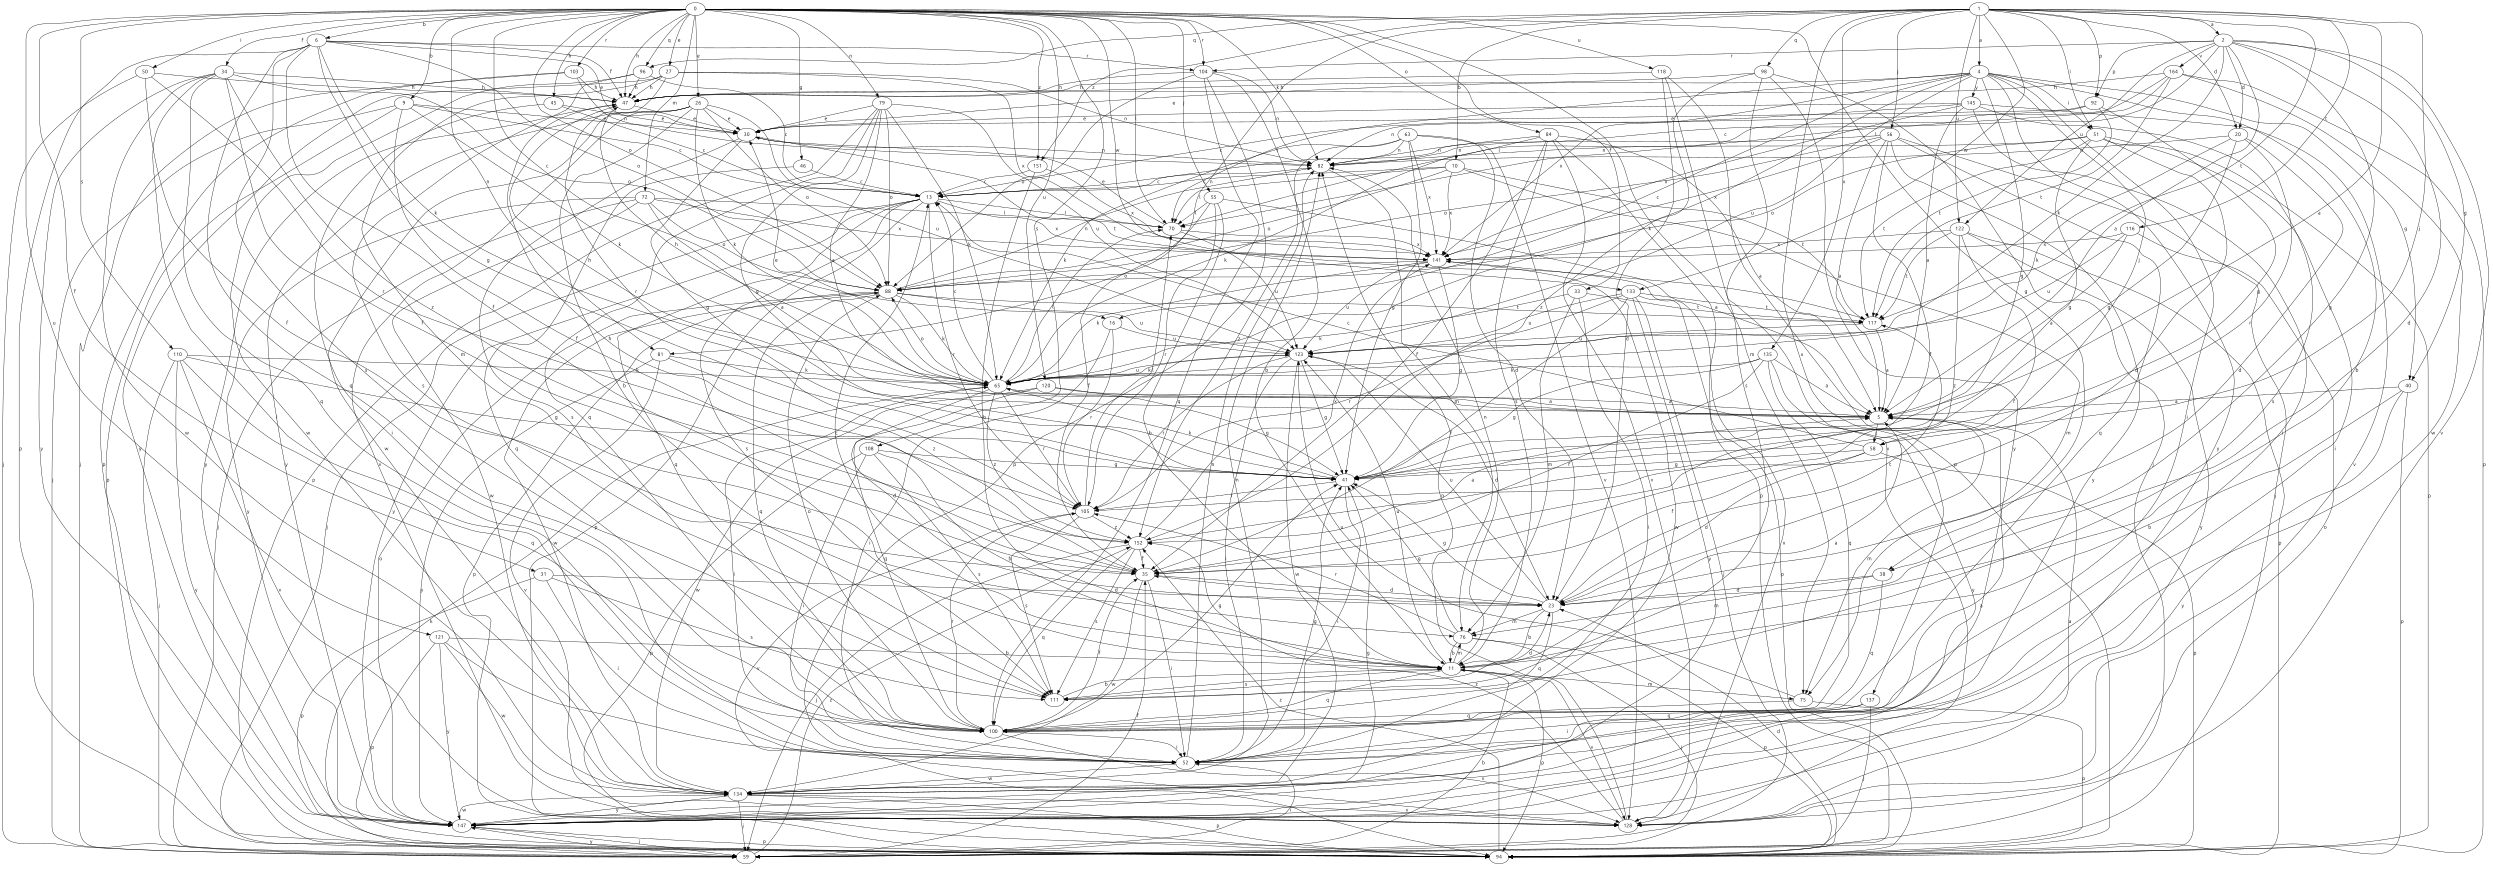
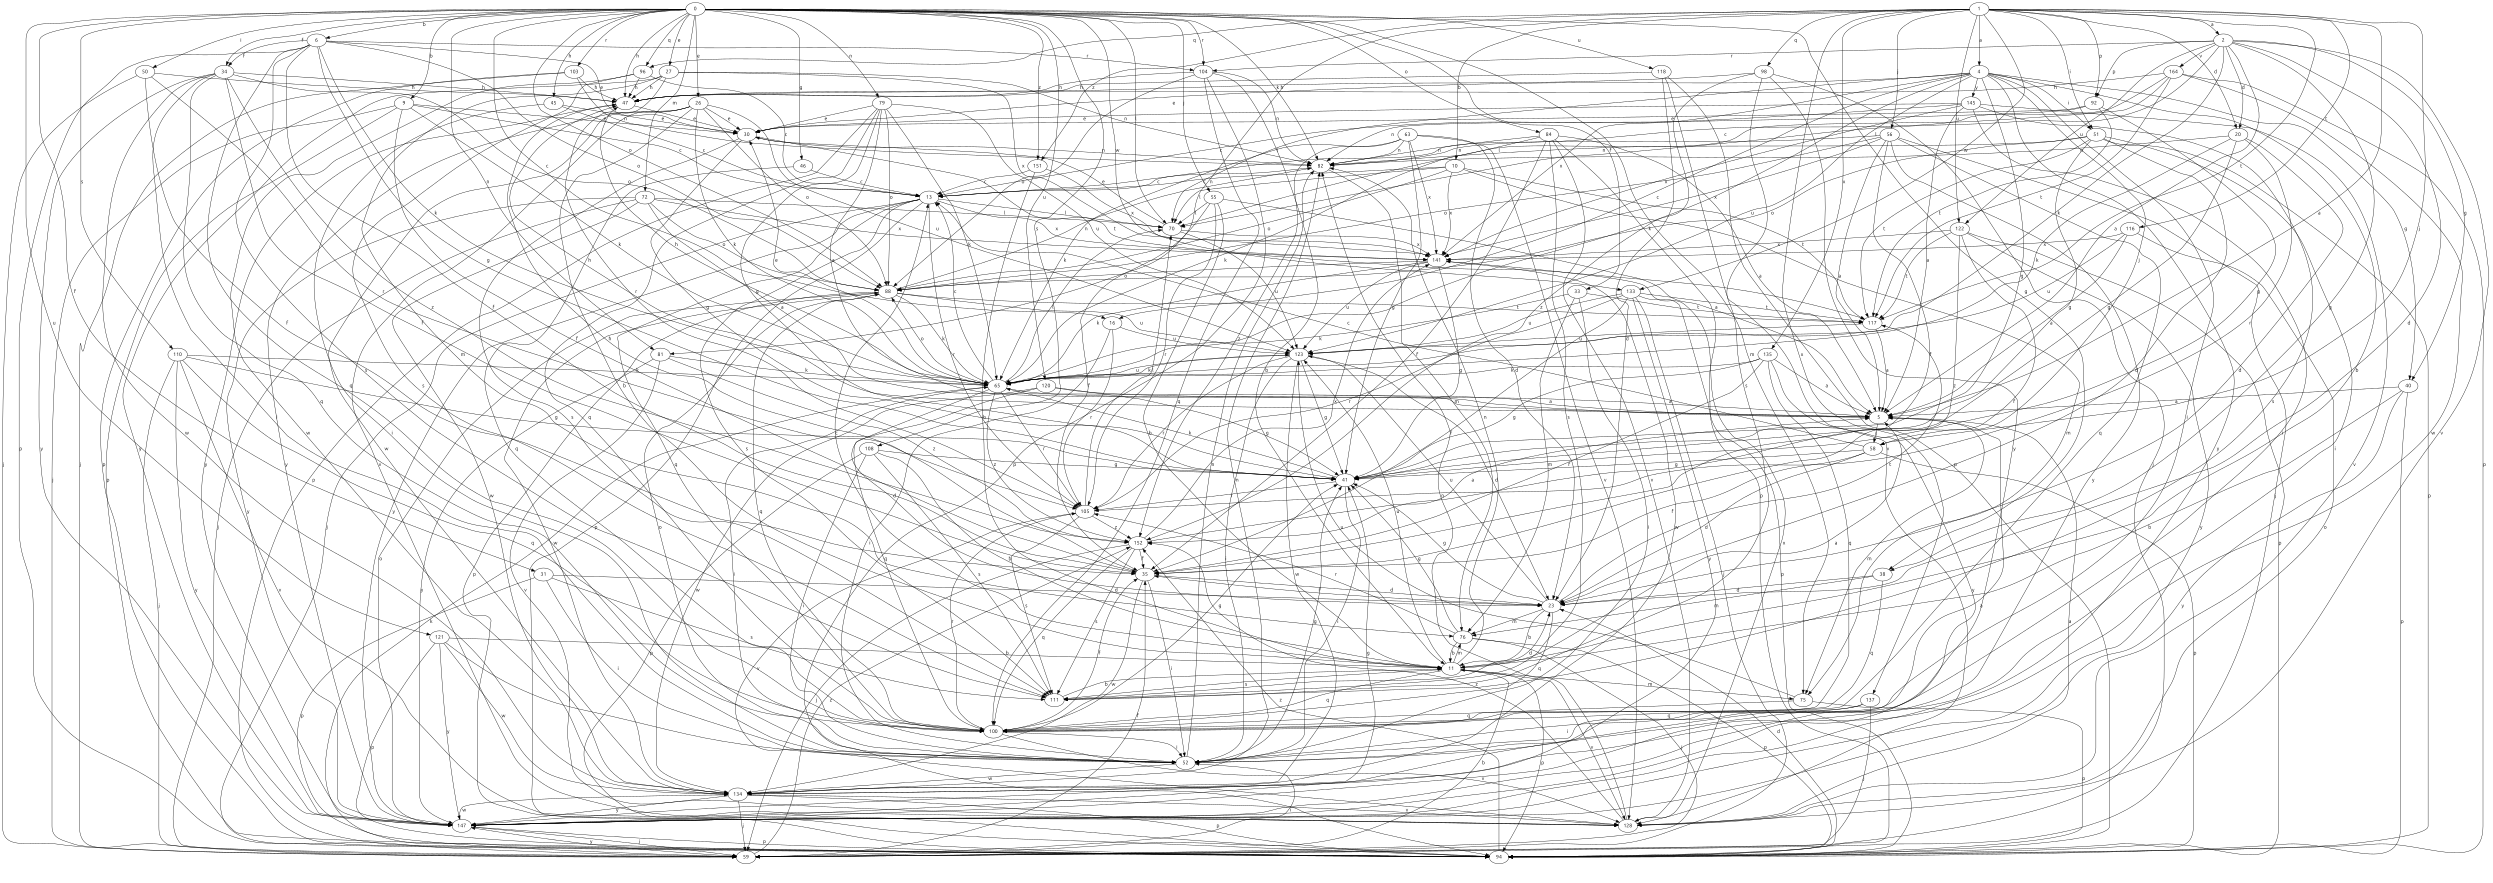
(482, 47) -> (267, 45)
(1511, 394) -> (1555, 632)
(812, 529) -> (699, 659)
